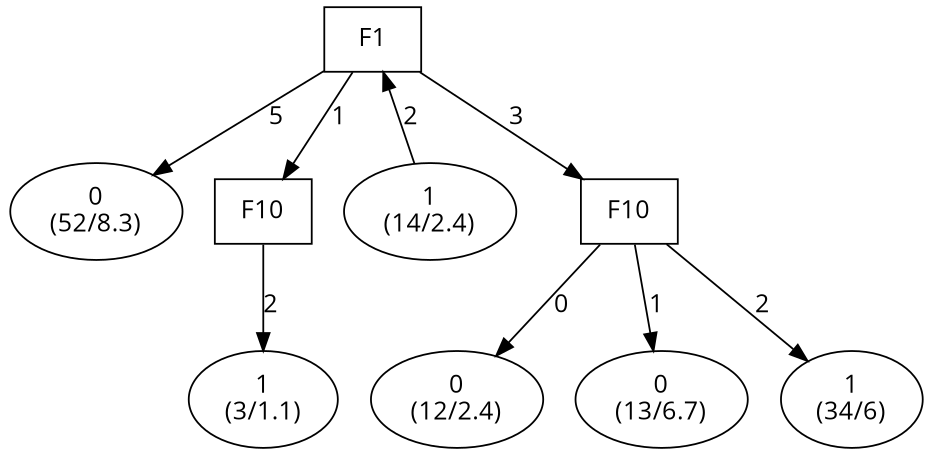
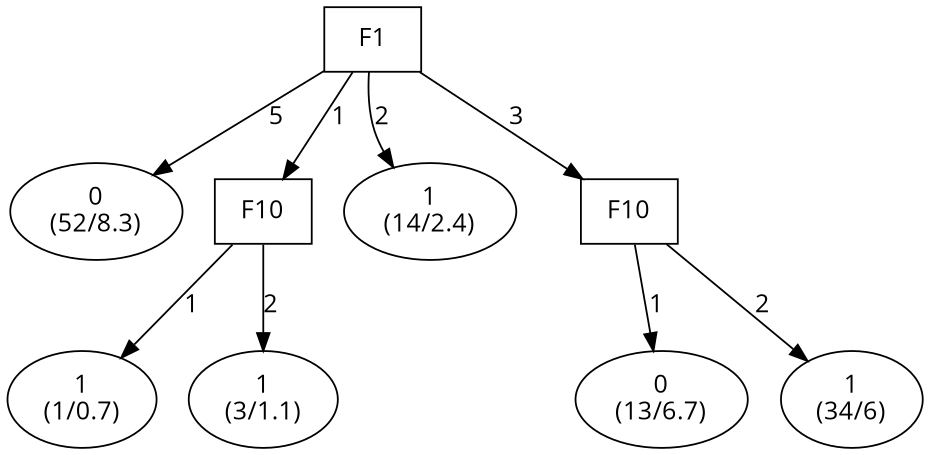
(402, 127) -> (370, 113)
none -> (82, 399)
(457, 399) -> none
